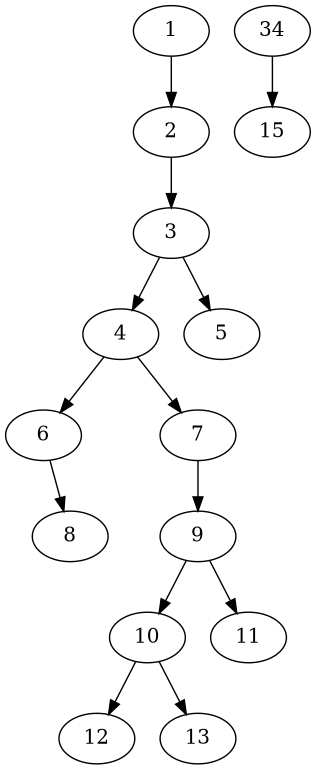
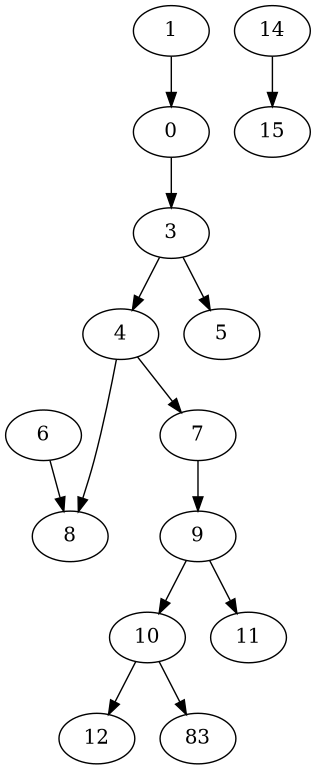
(272, 31) -> (272, 31)
(171, 132) -> (171, 132)
(87, 379) -> (102, 429)
(198, 739) -> (198, 739)
